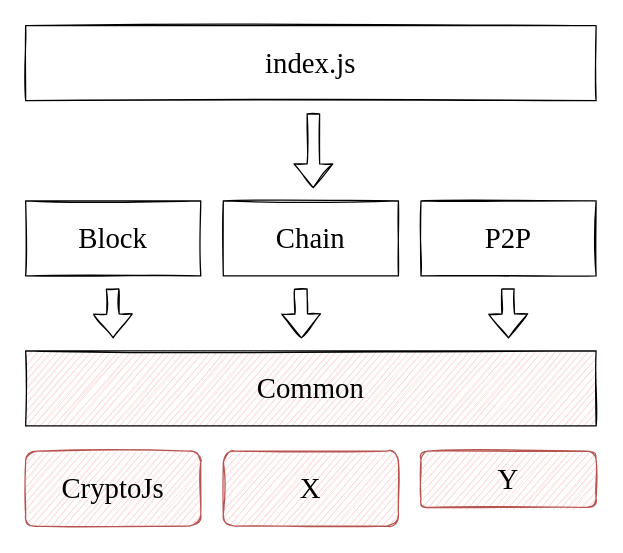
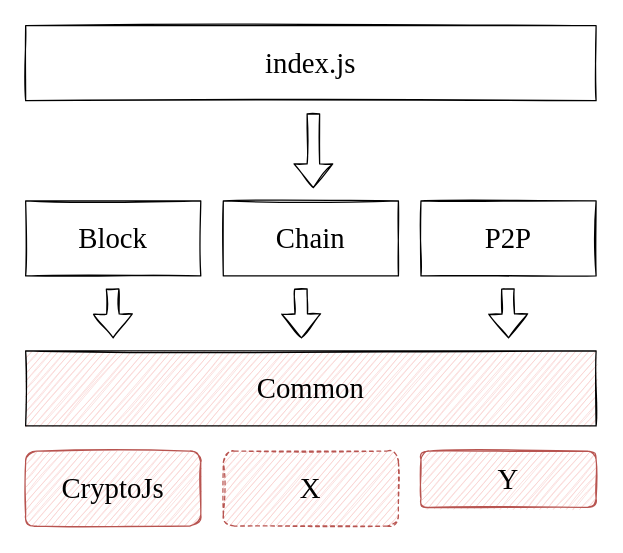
(311, 488) -> (311, 488)
